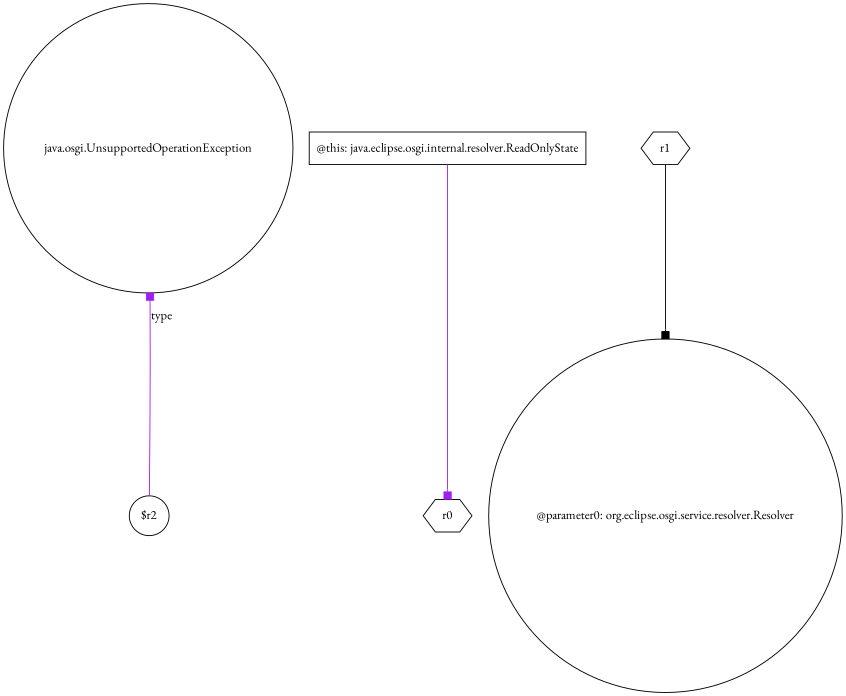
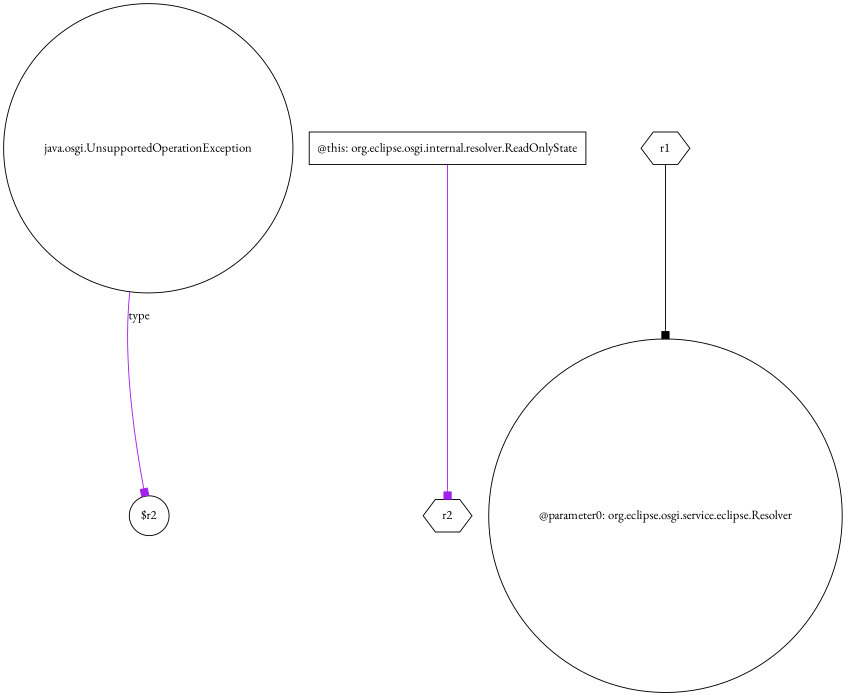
(448, 148) -> (448, 148)
(150, 399) -> (130, 390)
(448, 516) -> (448, 516)
(665, 516) -> (665, 516)
